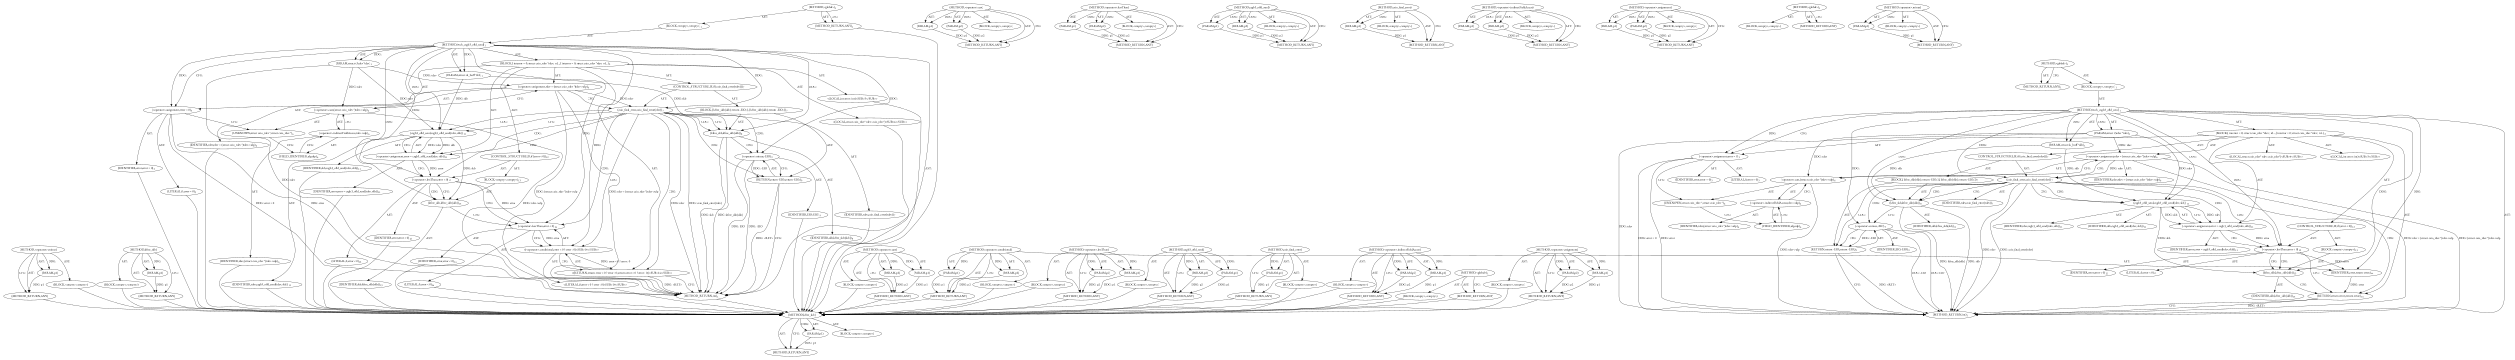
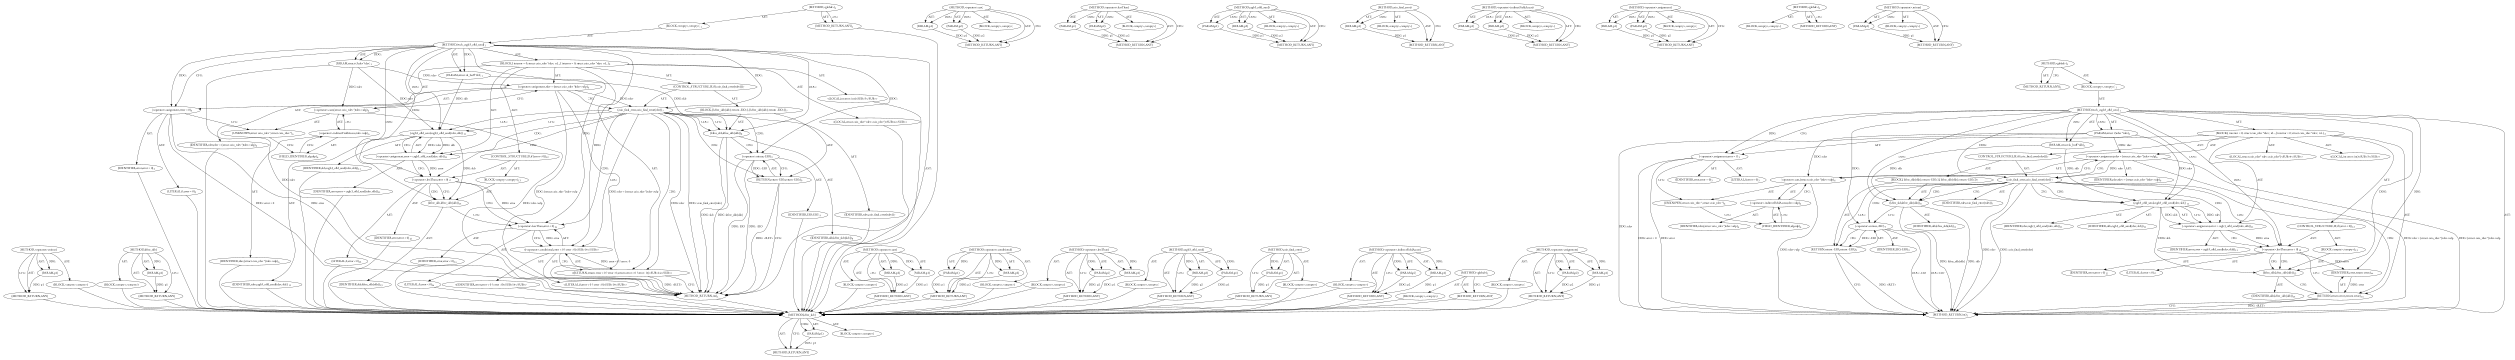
(1673, 255) -> (2338, 285)
none -> (491, 285)
